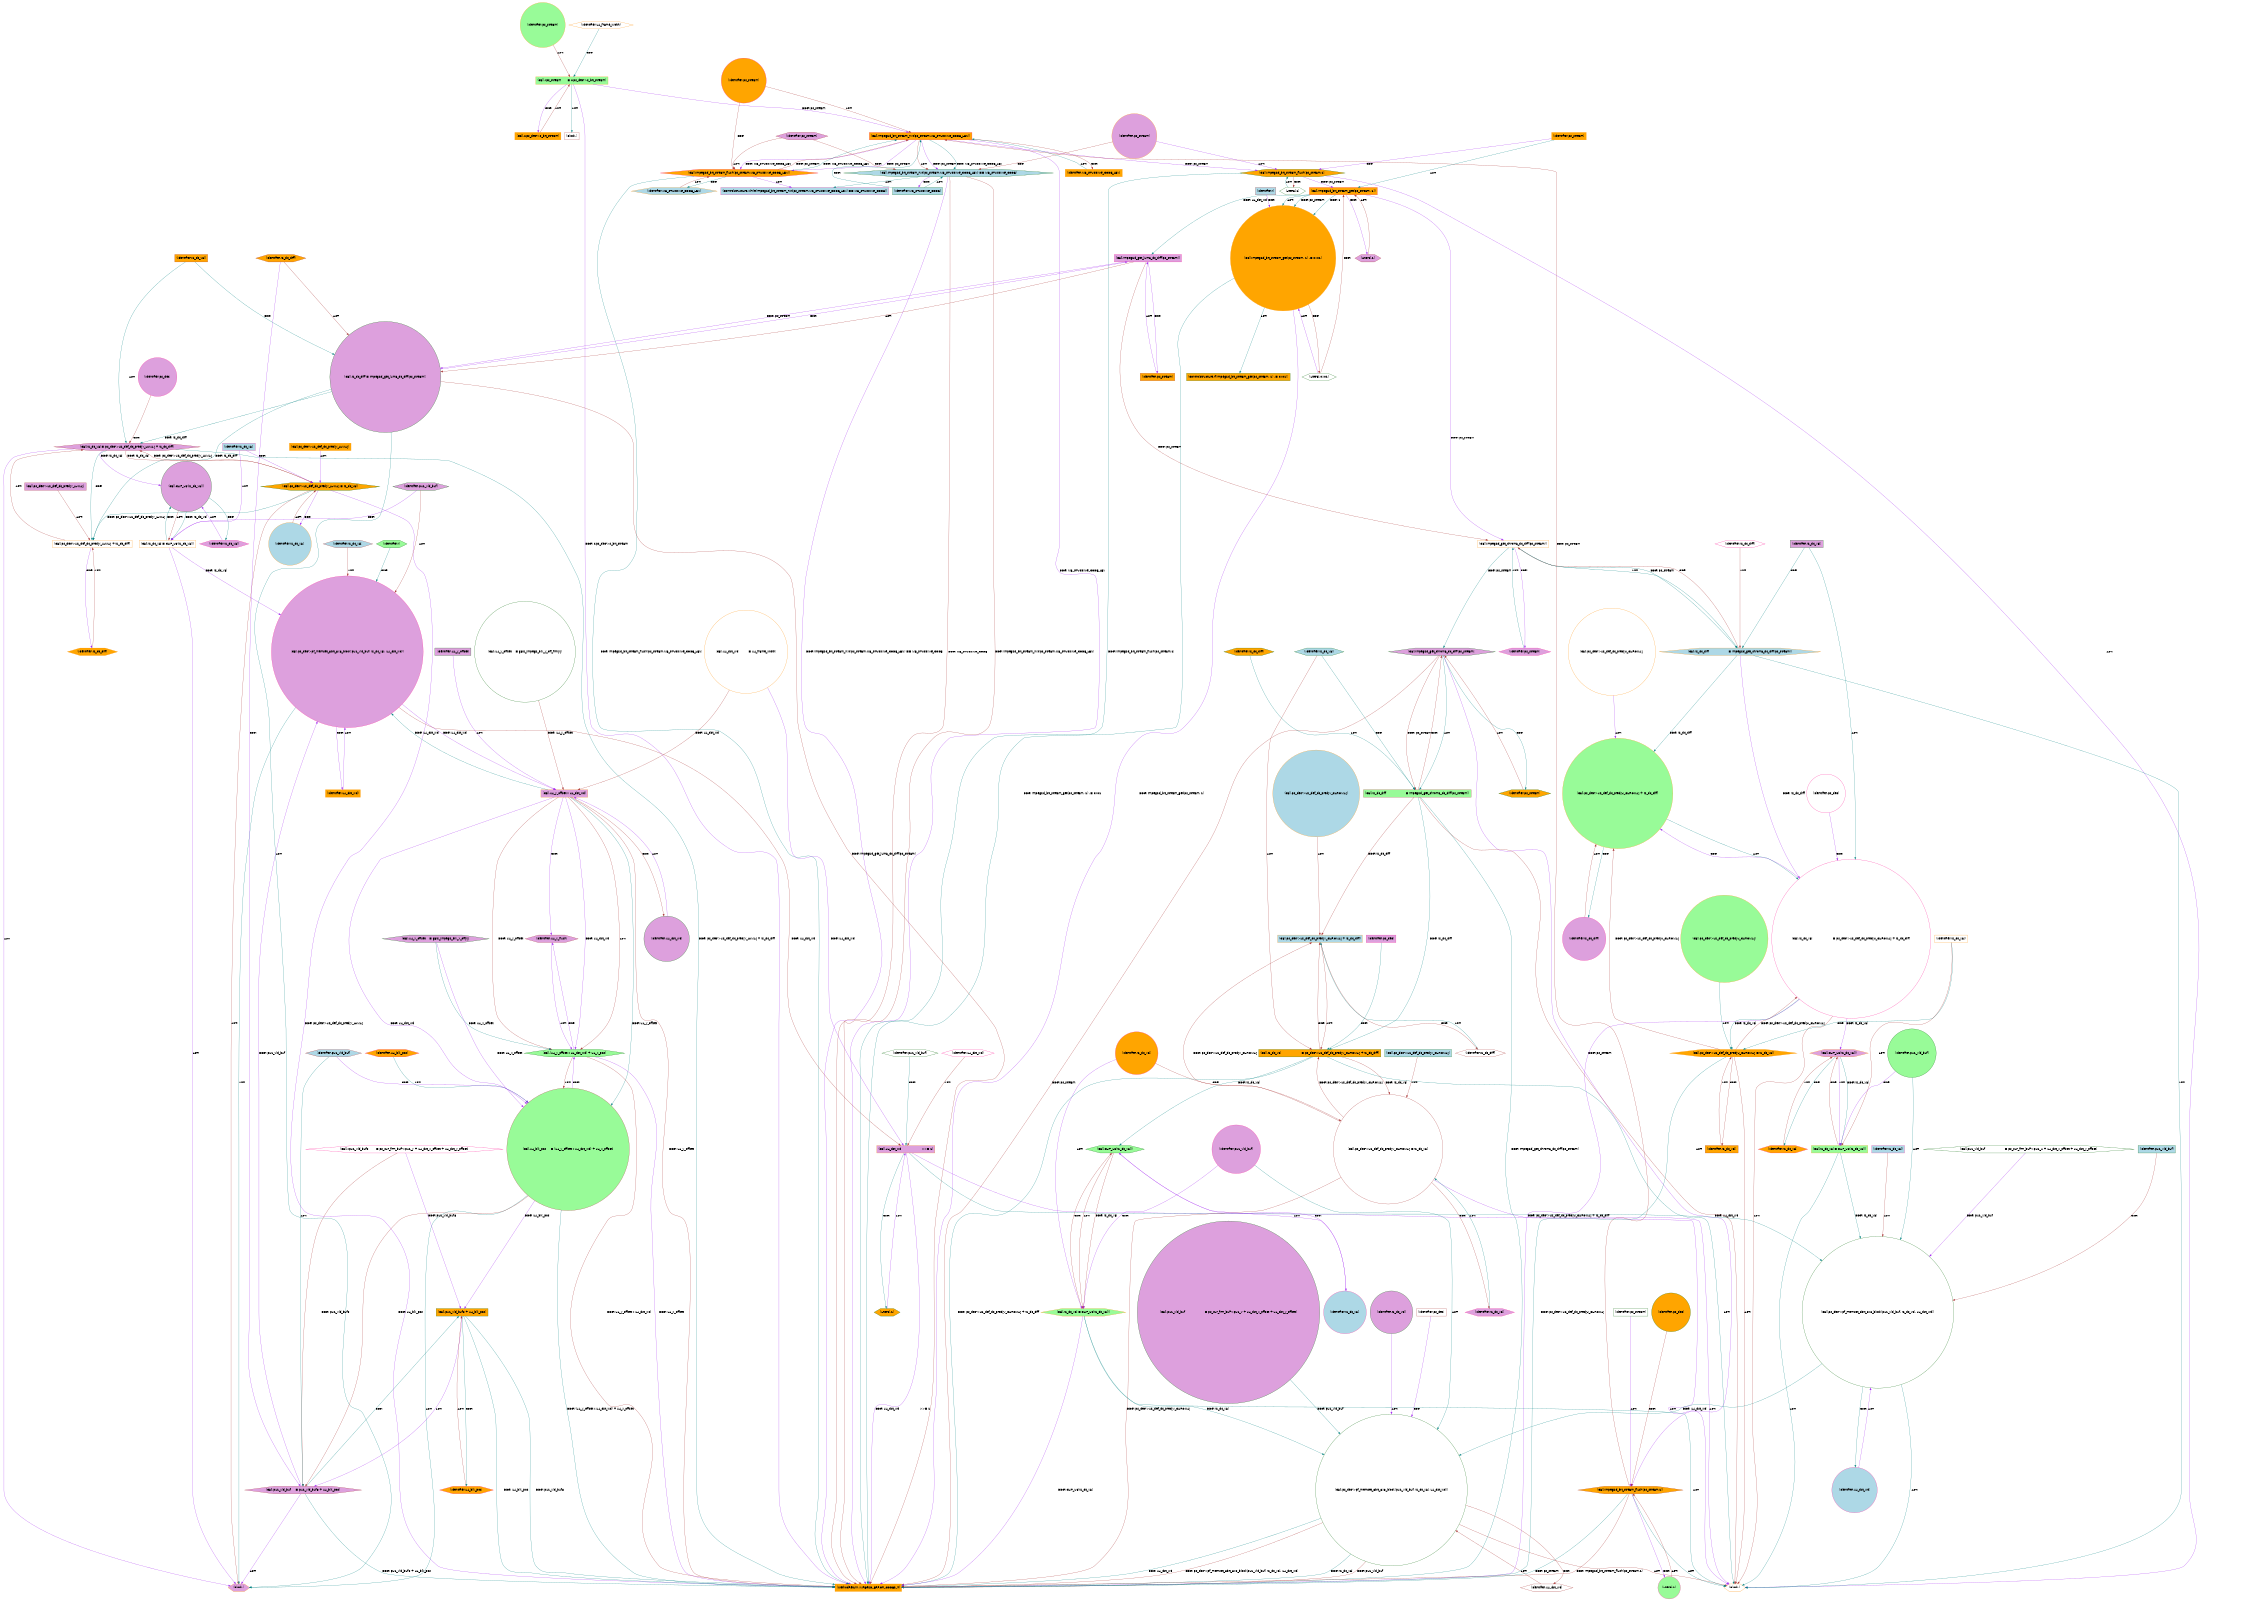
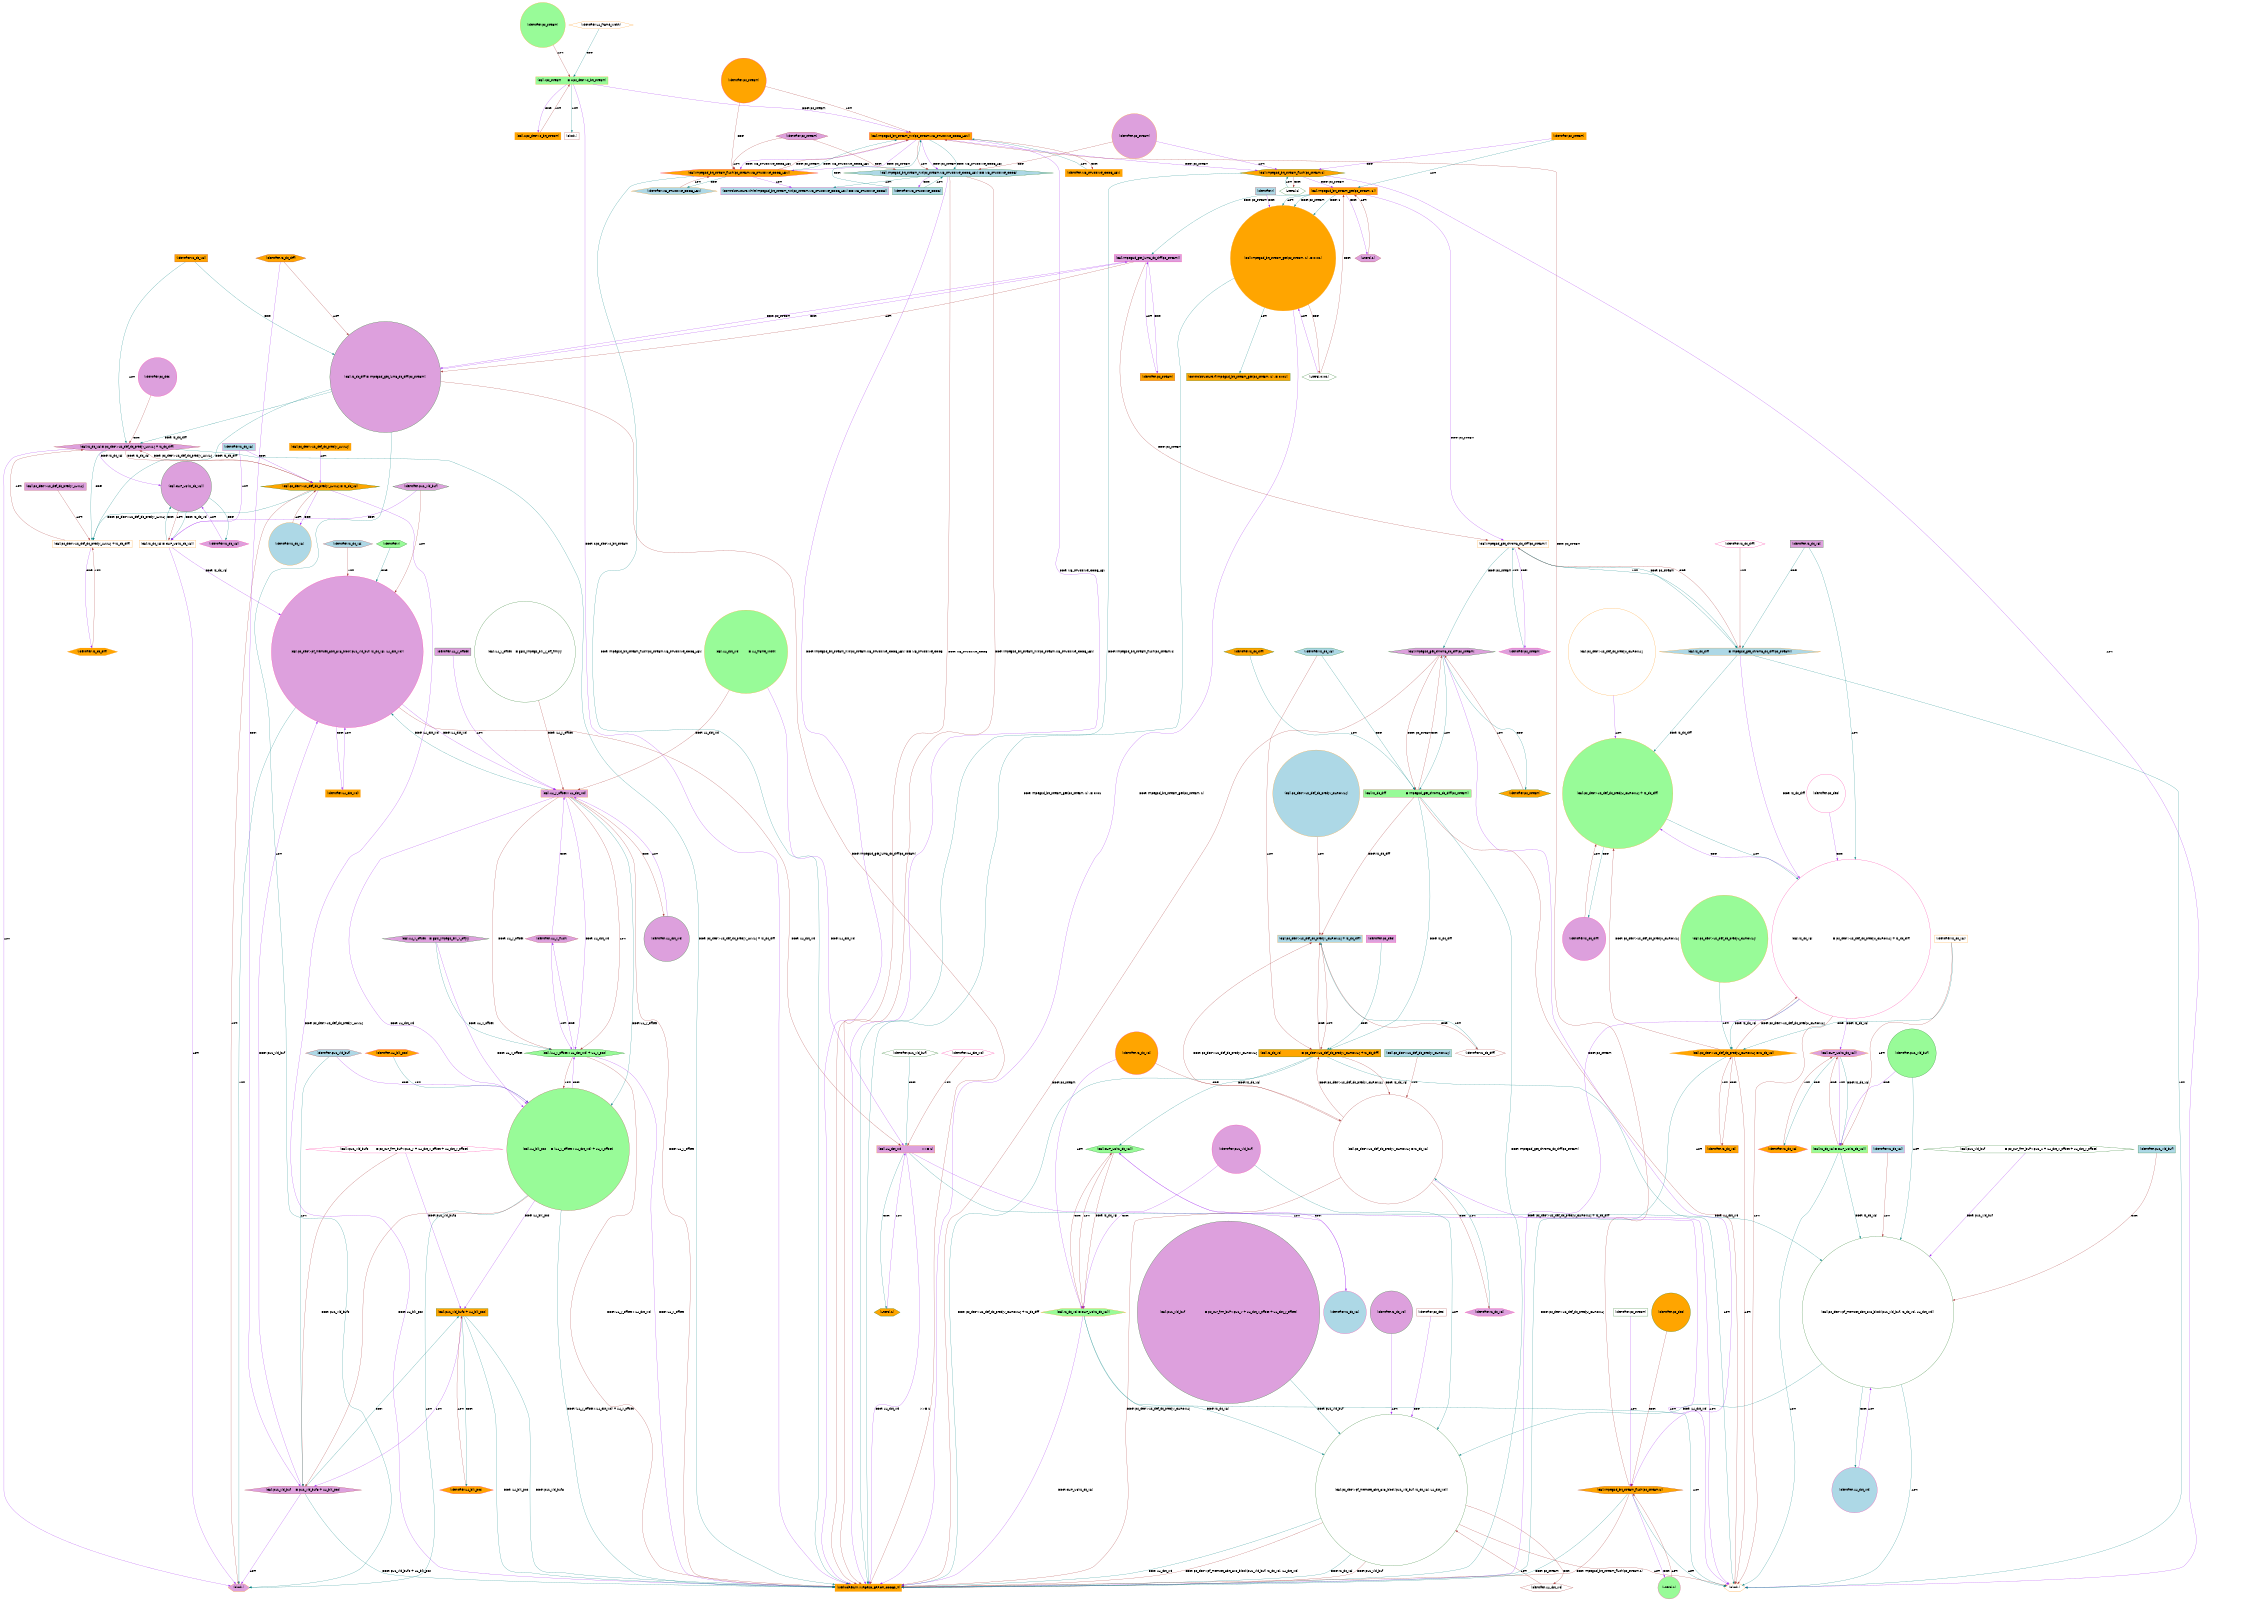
(1255, 200) -> (1255, 200)
(746, 652) -> (746, 652)
(550, 864) -> (559, 867)
